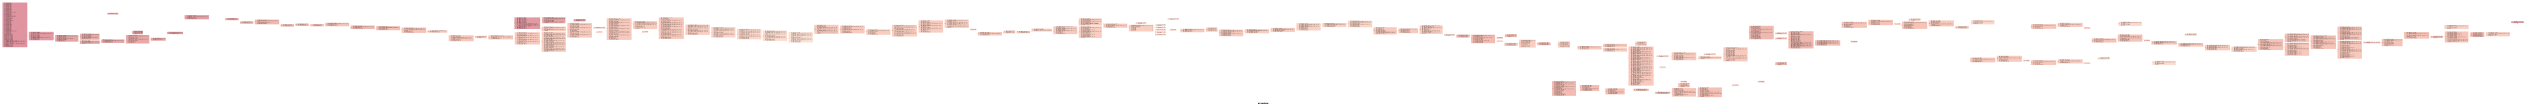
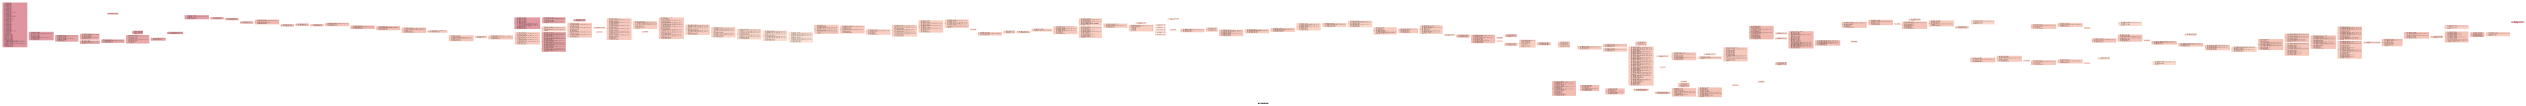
none -> (217, 18)
(554, 42) -> (554, 42)
